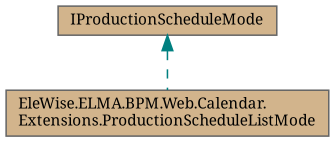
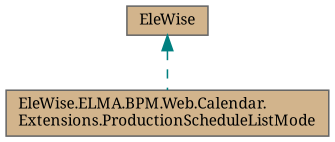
(167, 21) -> (167, 21)
